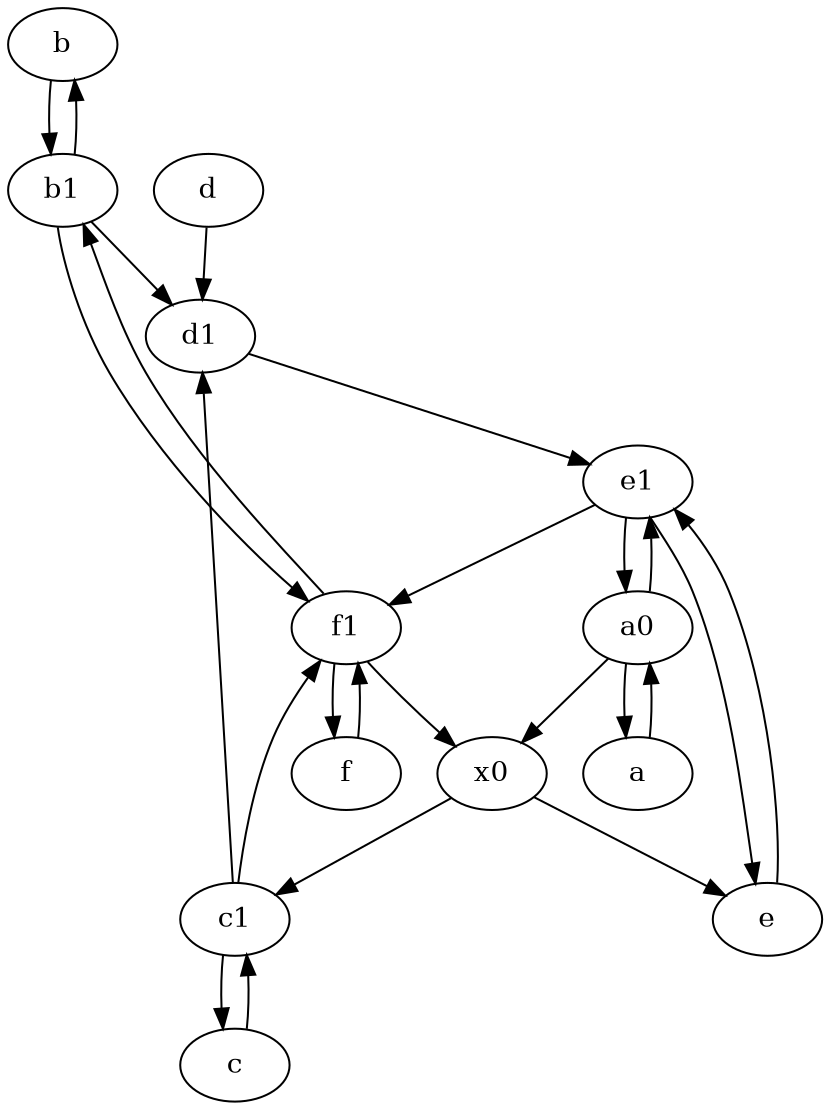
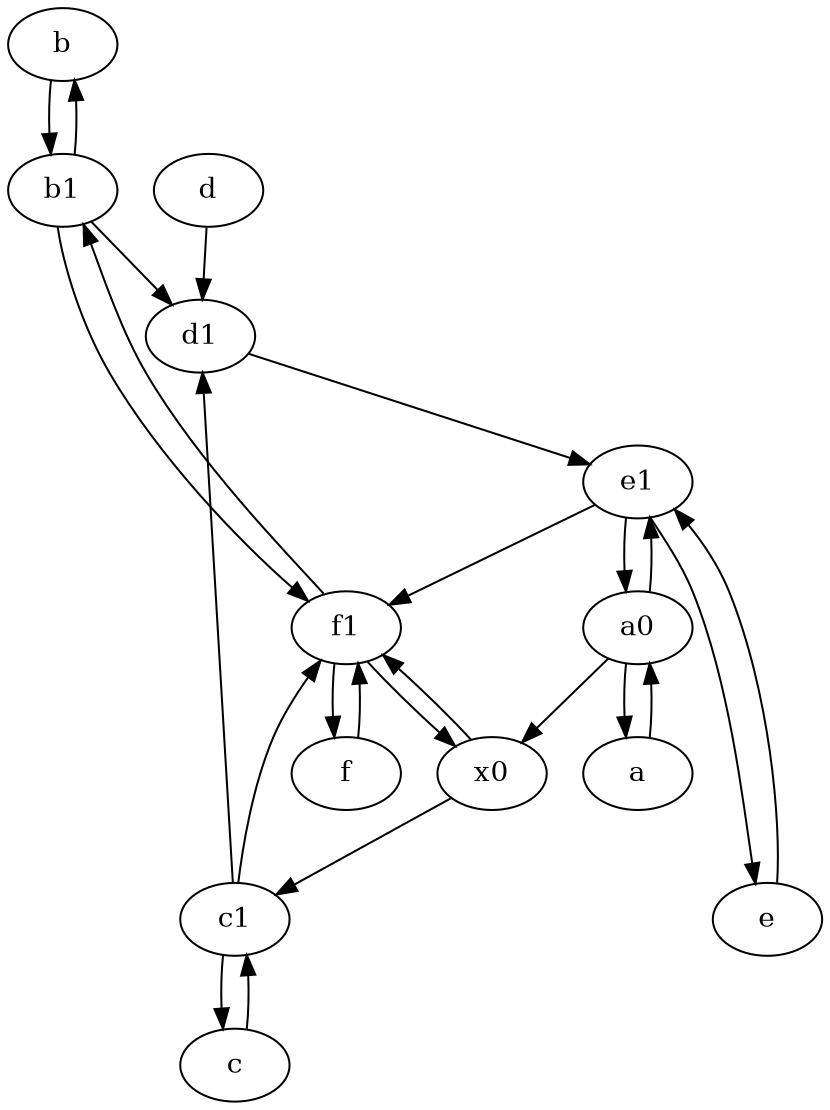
(620, 842) -> (436, 703)
